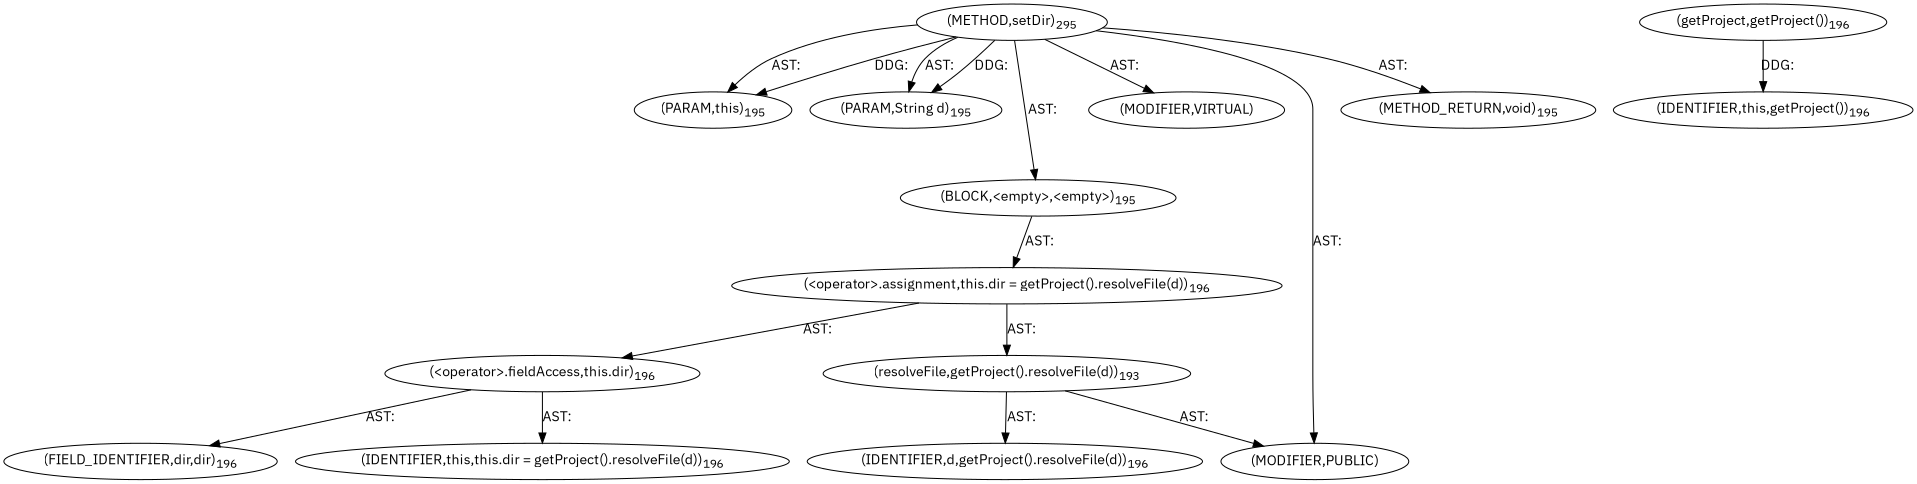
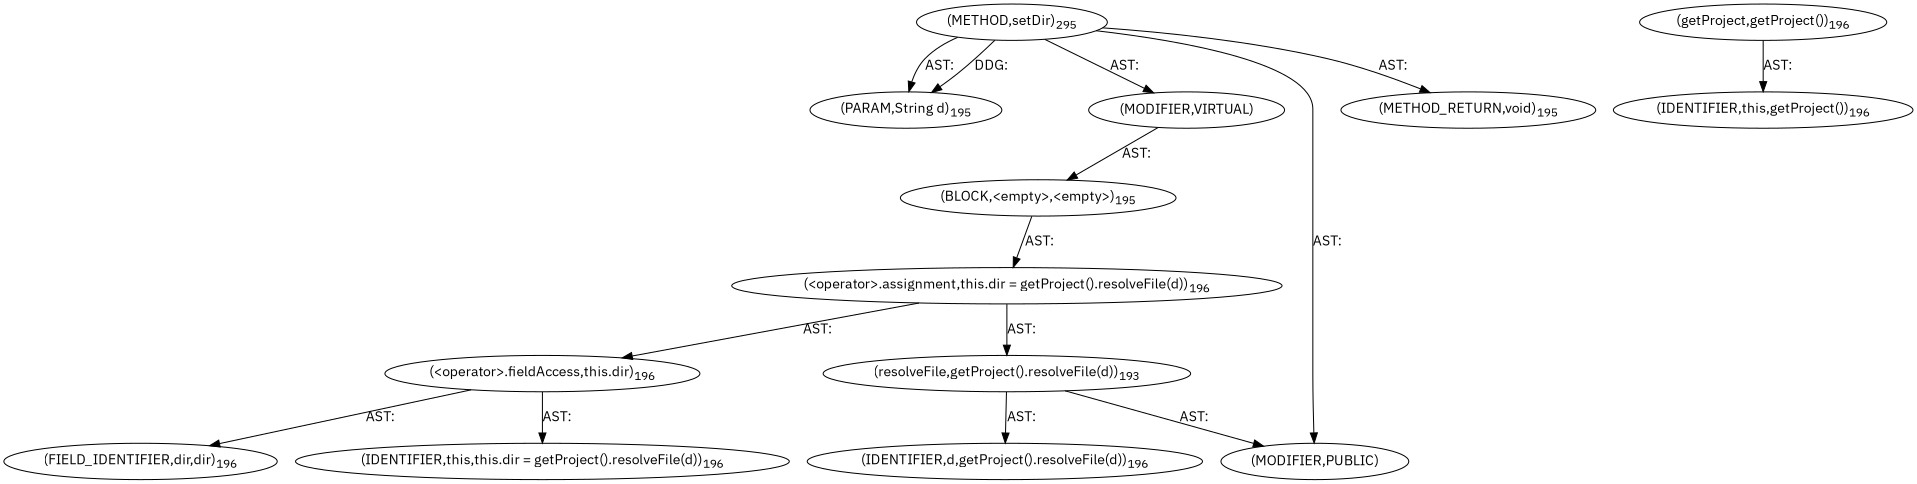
(1779, 66) -> (1779, 66)
(1024, 105) -> (1117, 151)
(713, 110) -> none
